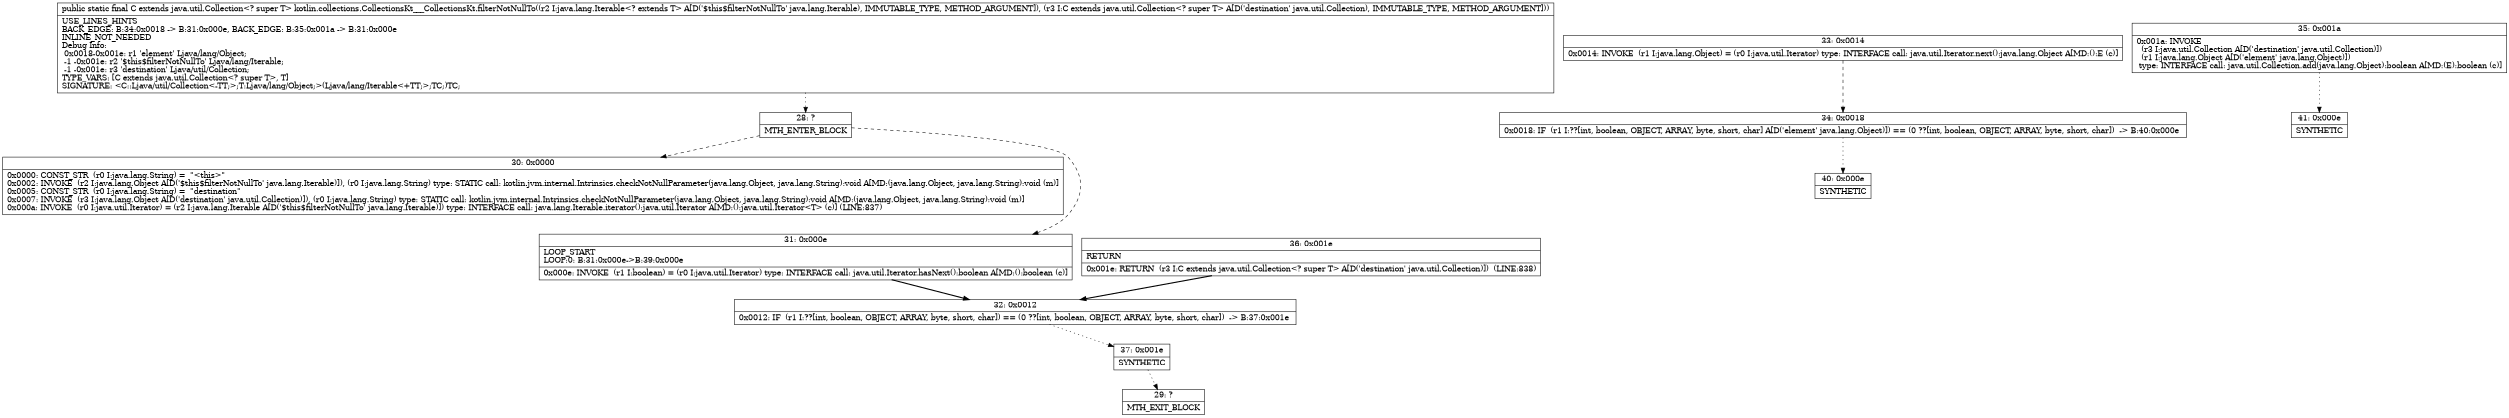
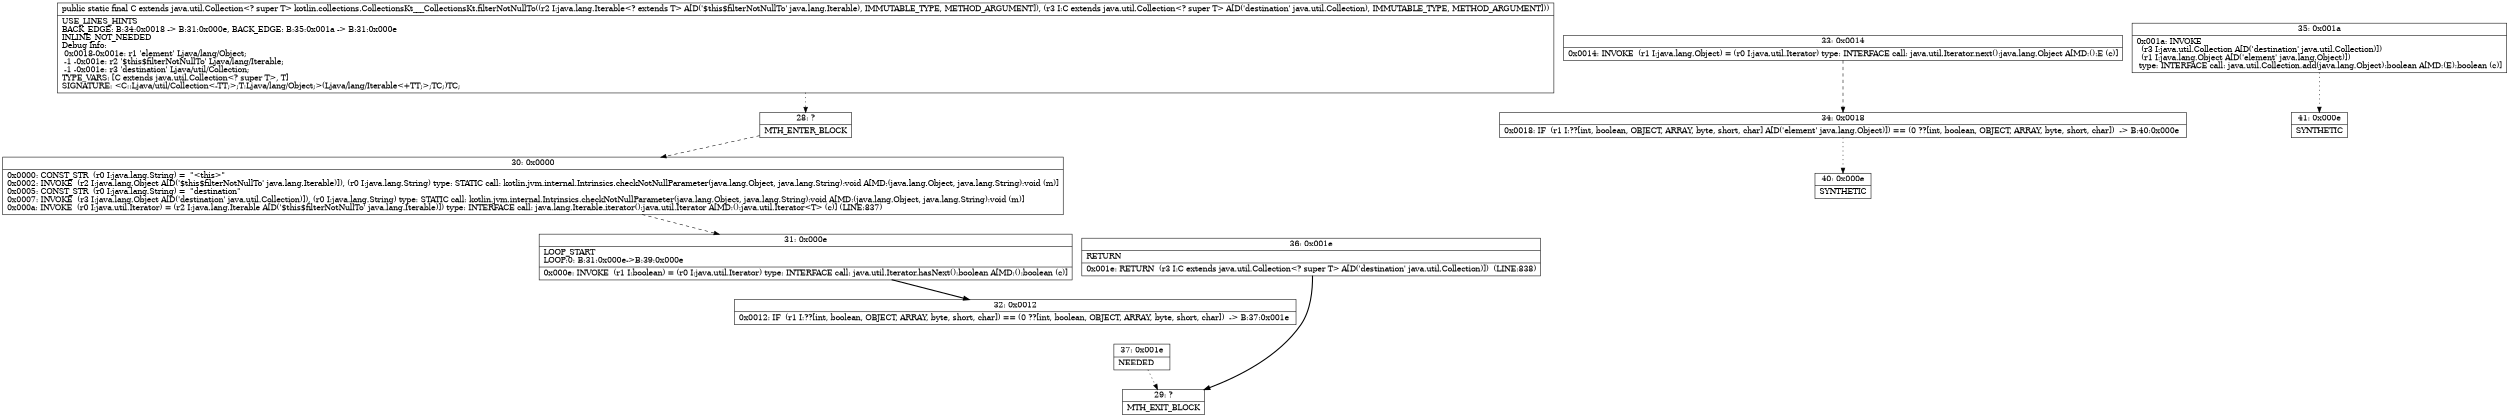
(1011, 142) -> (678, 224)
(1149, 287) -> (1280, 347)
(1079, 335) -> none
(1142, 363) -> (1136, 363)
